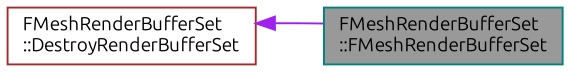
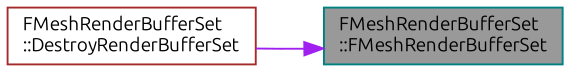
(299, 23) -> (280, 49)
